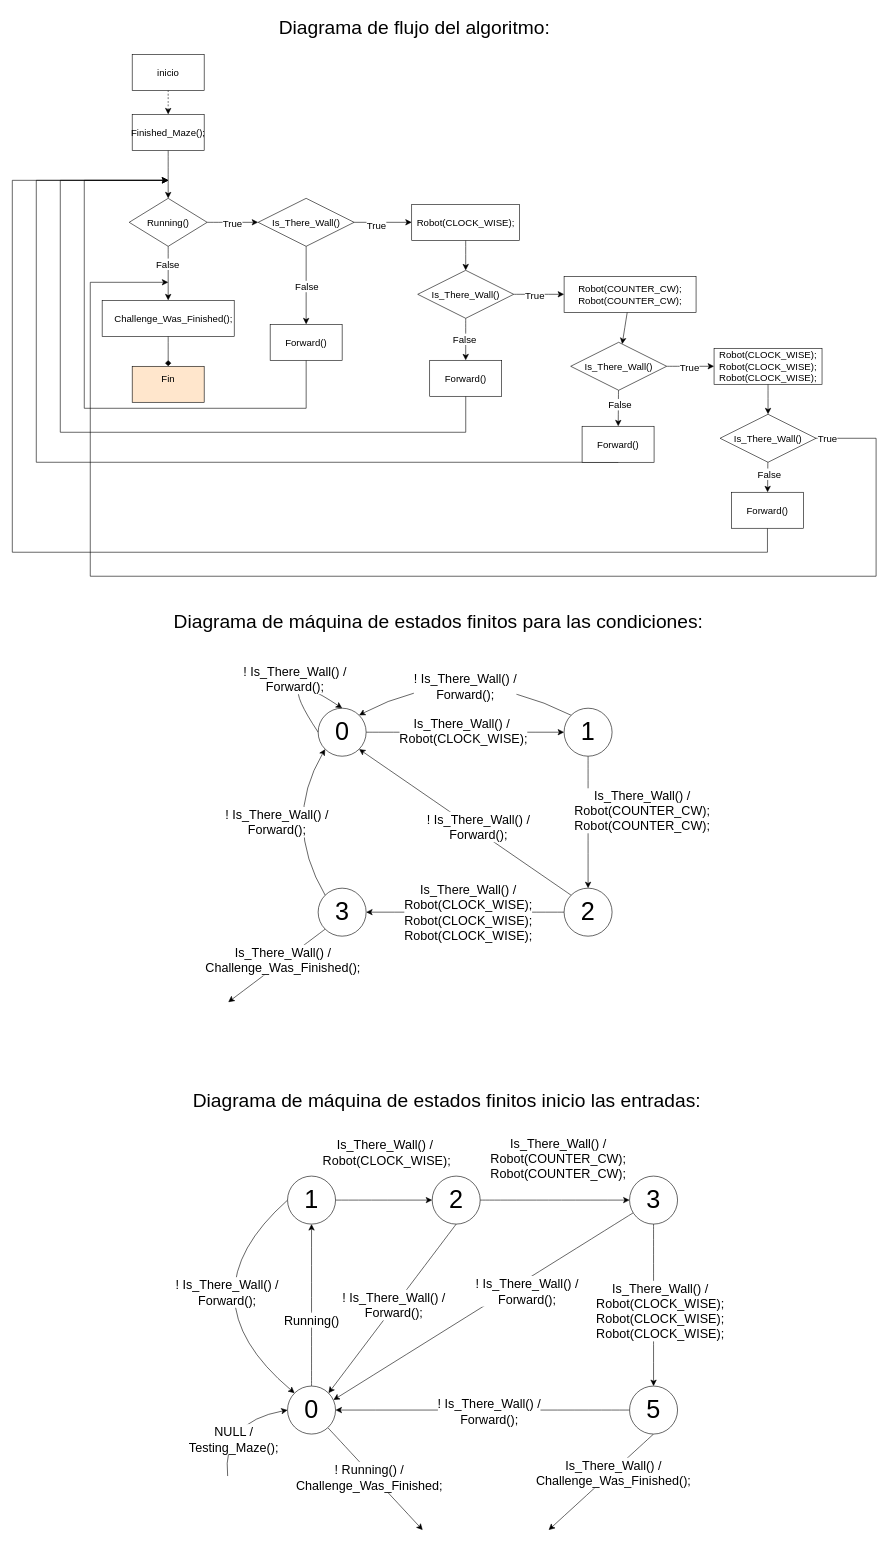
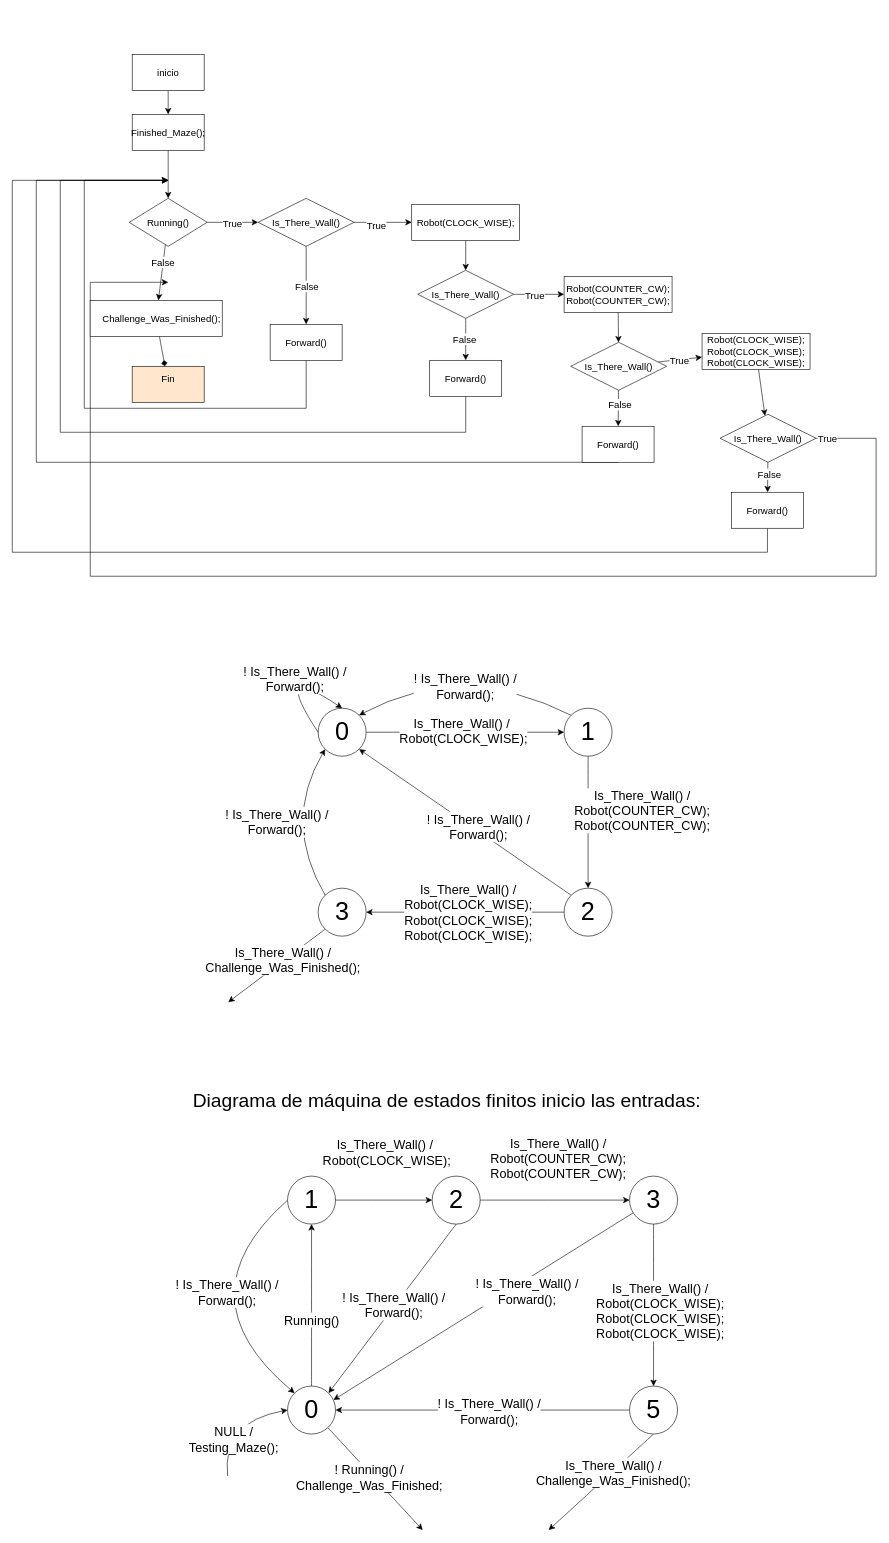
(414, 27) -> none
(168, 98) -> (168, 98)
(630, 294) -> (618, 294)
(168, 318) -> (156, 318)
(768, 366) -> (756, 351)
(438, 621) -> none
